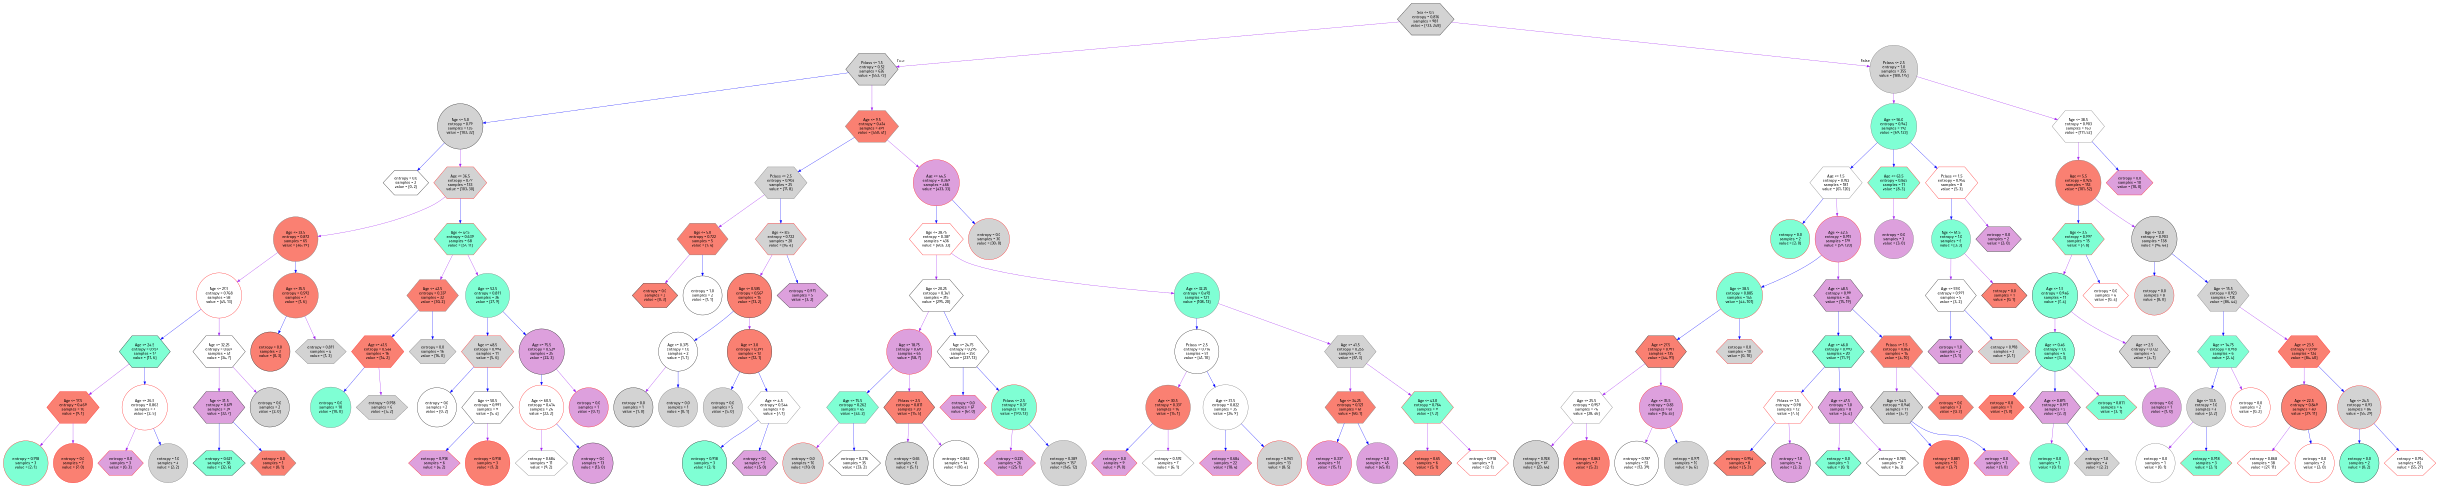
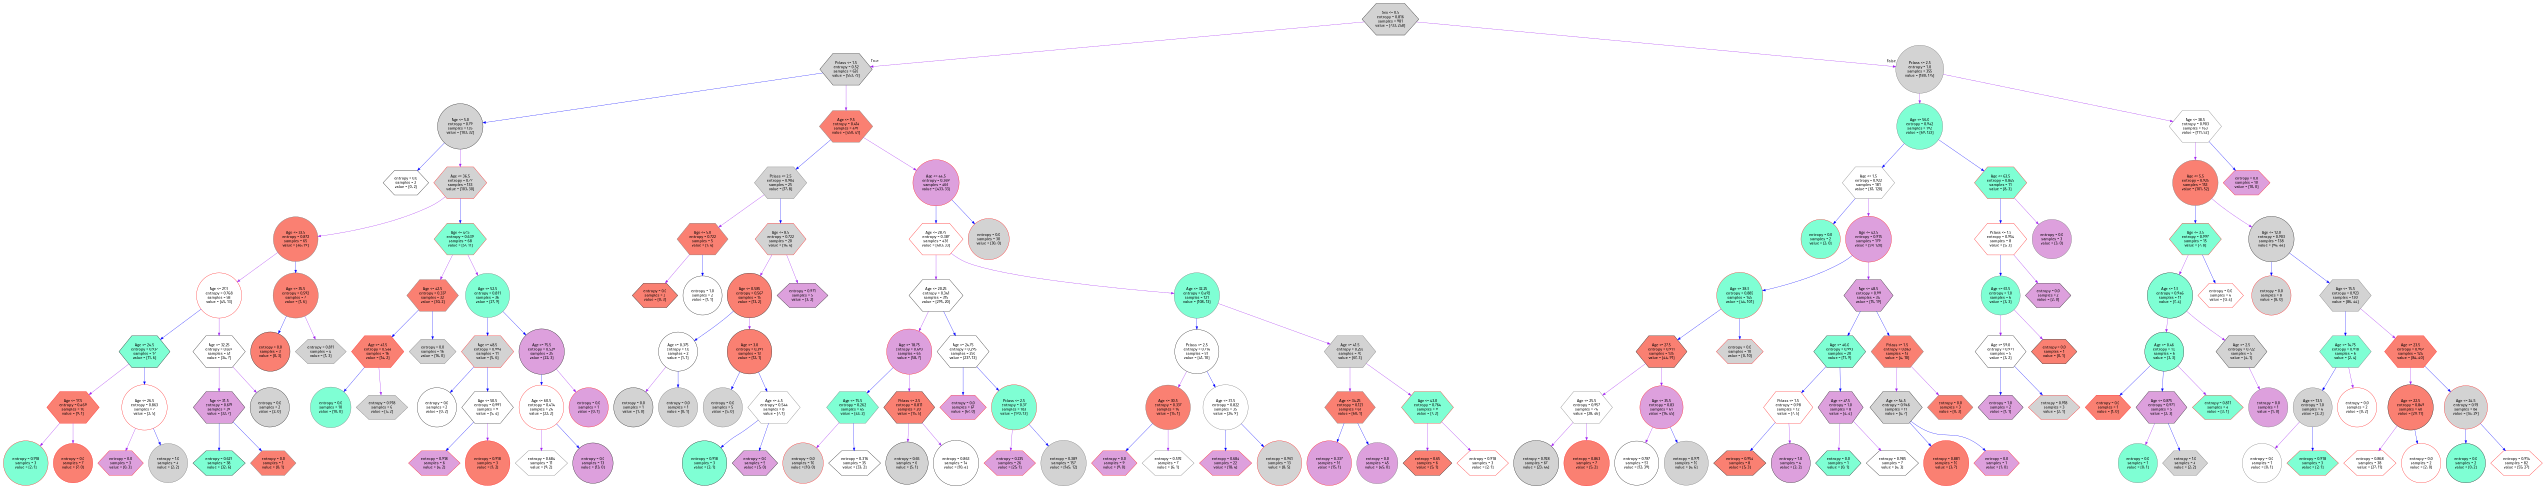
(1923, 155) -> (2001, 210)
(792, 268) -> (792, 268)
